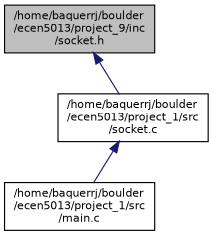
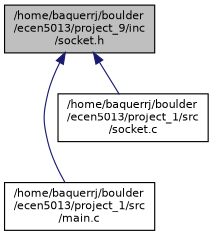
(103, 167) -> (44, 123)
